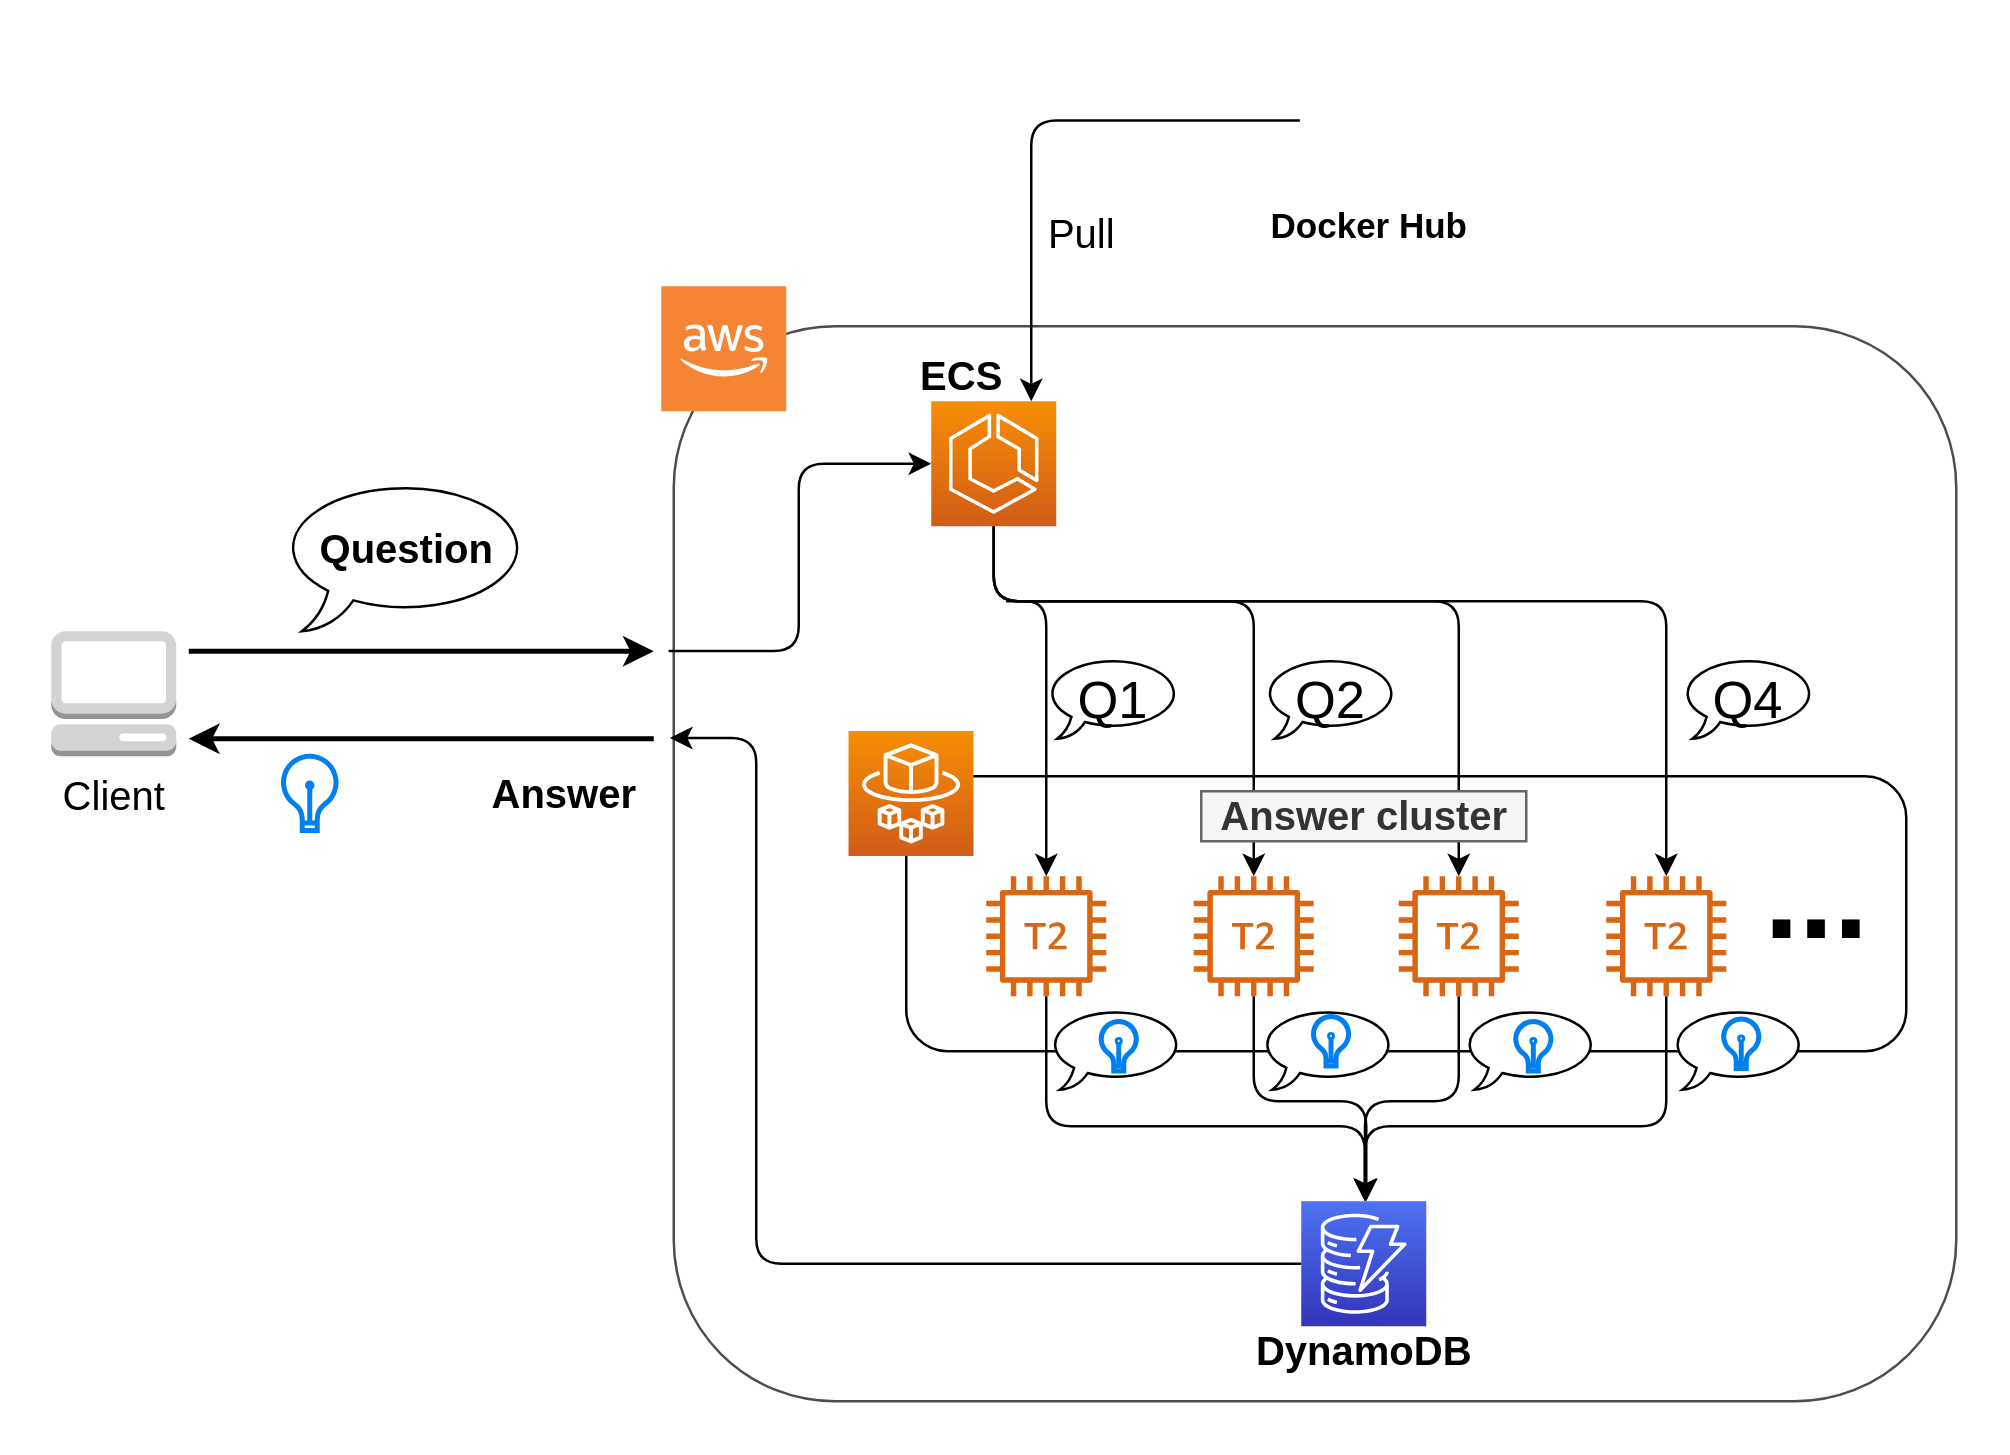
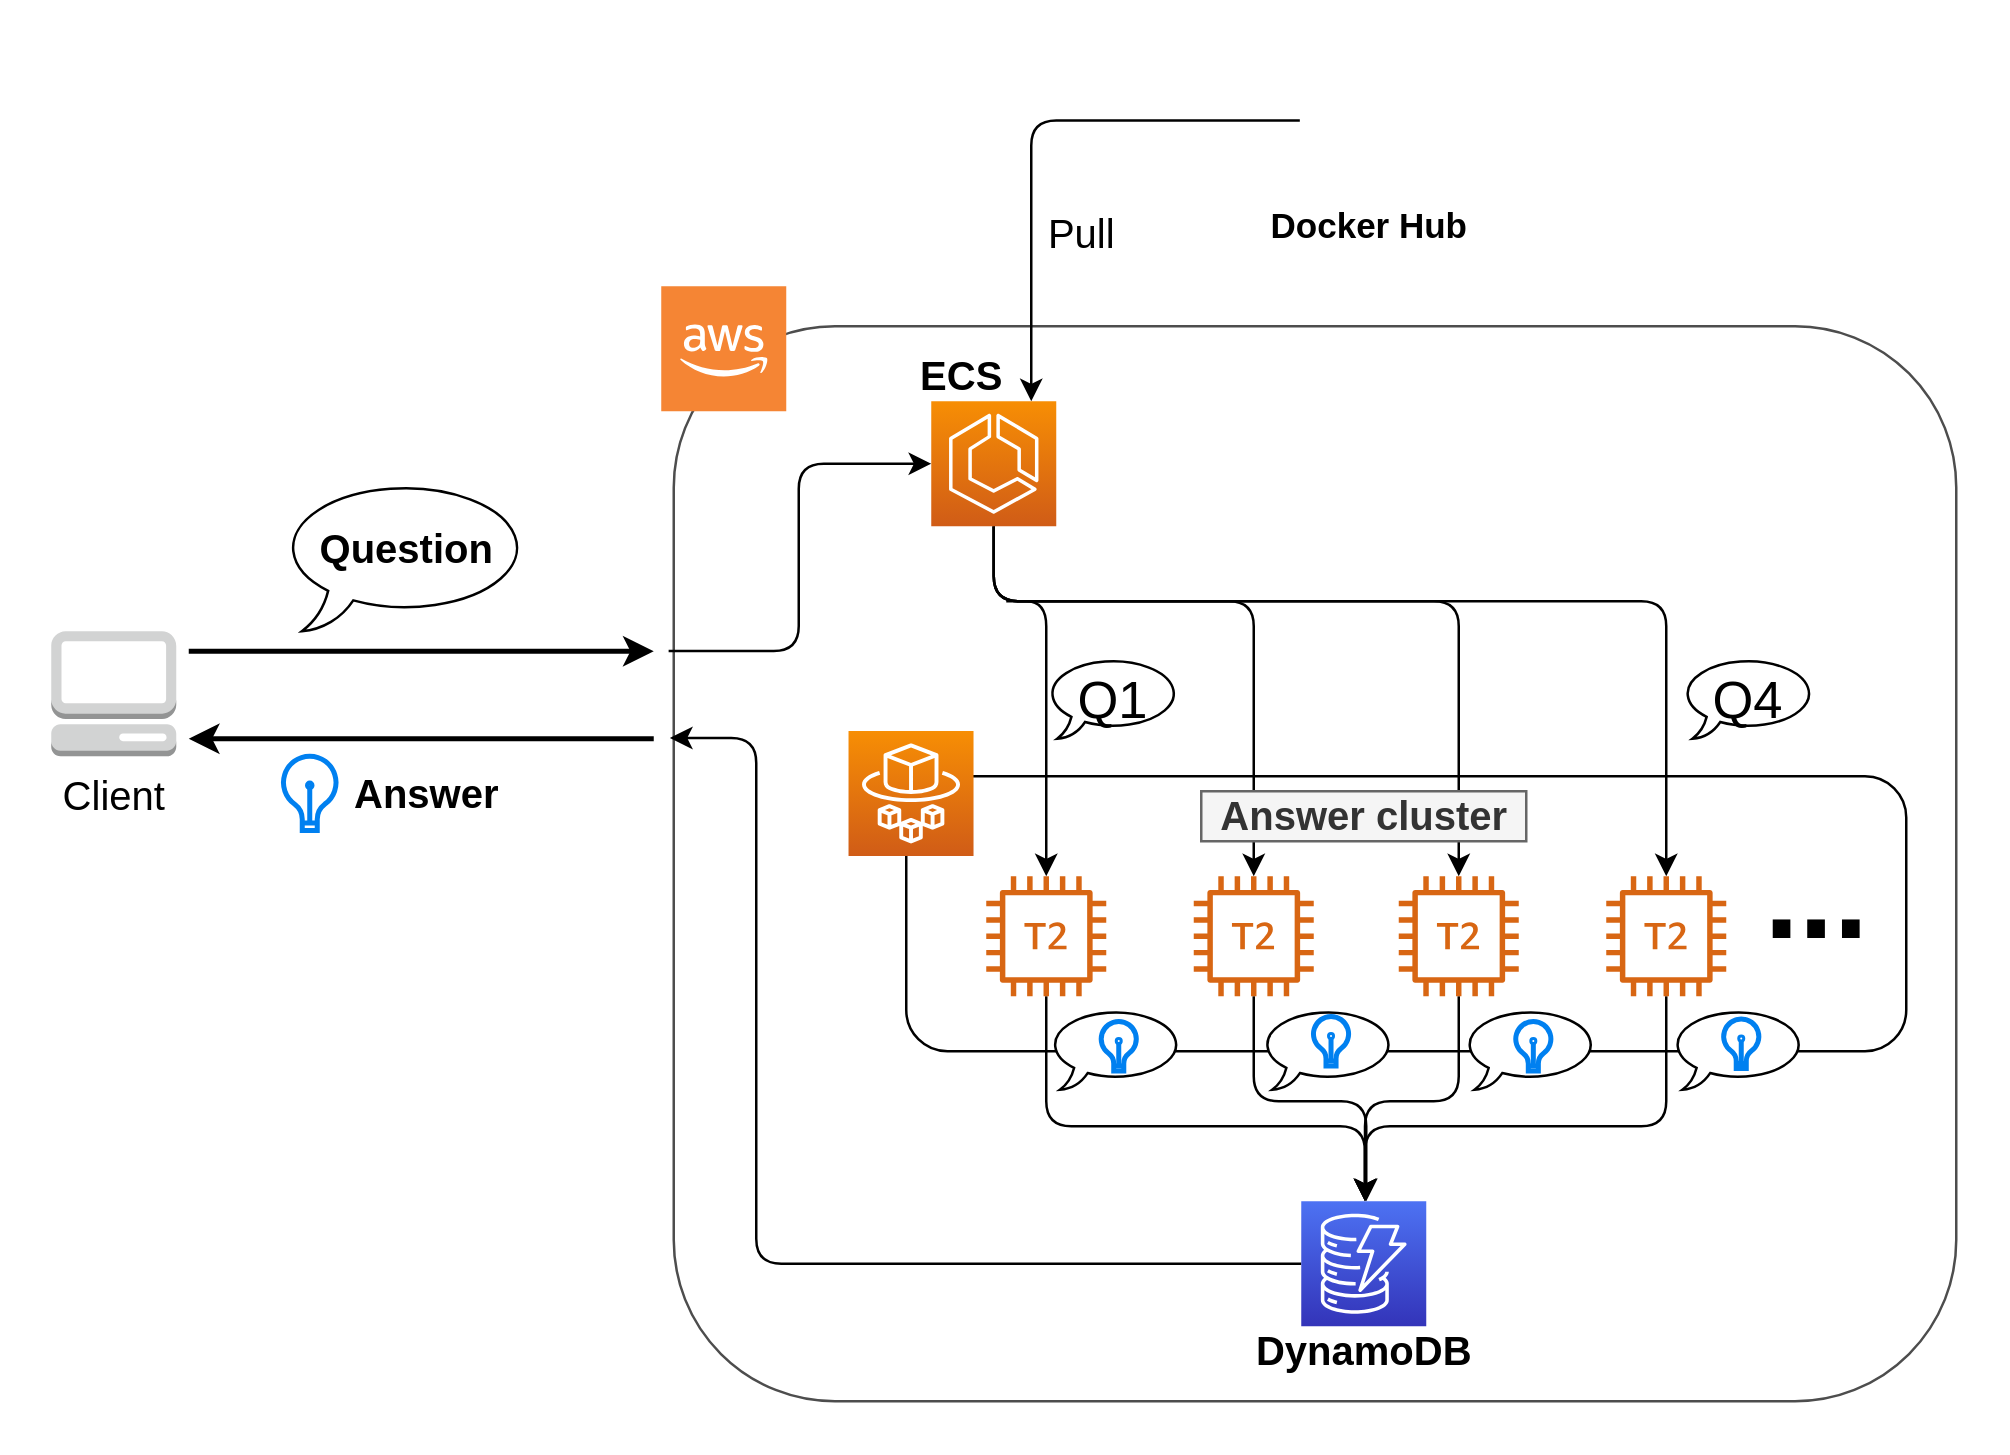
(1331, 698) -> none
(563, 793) -> (426, 793)
